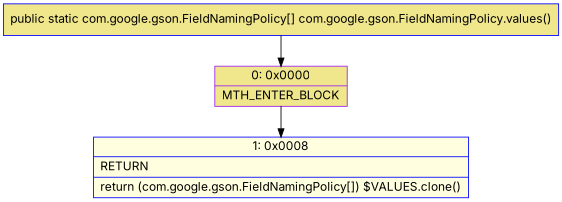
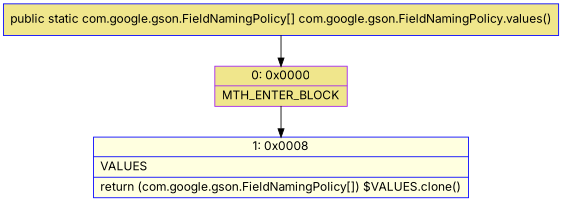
(125, 167) -> (124, 167)
